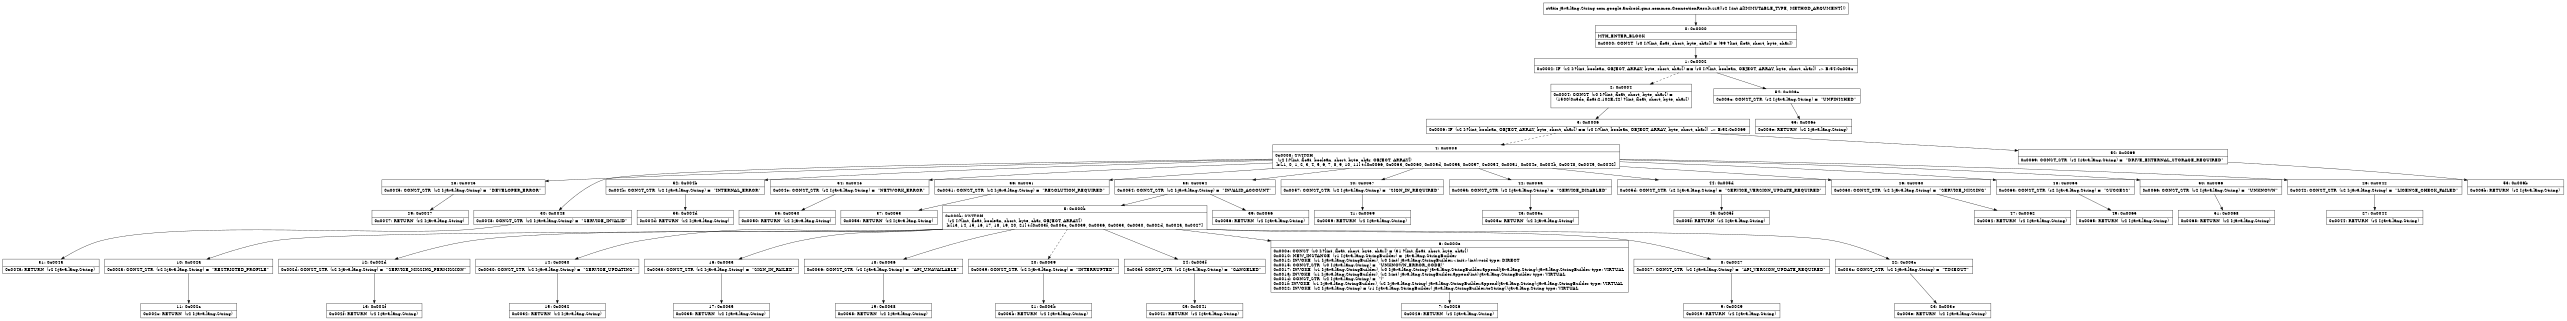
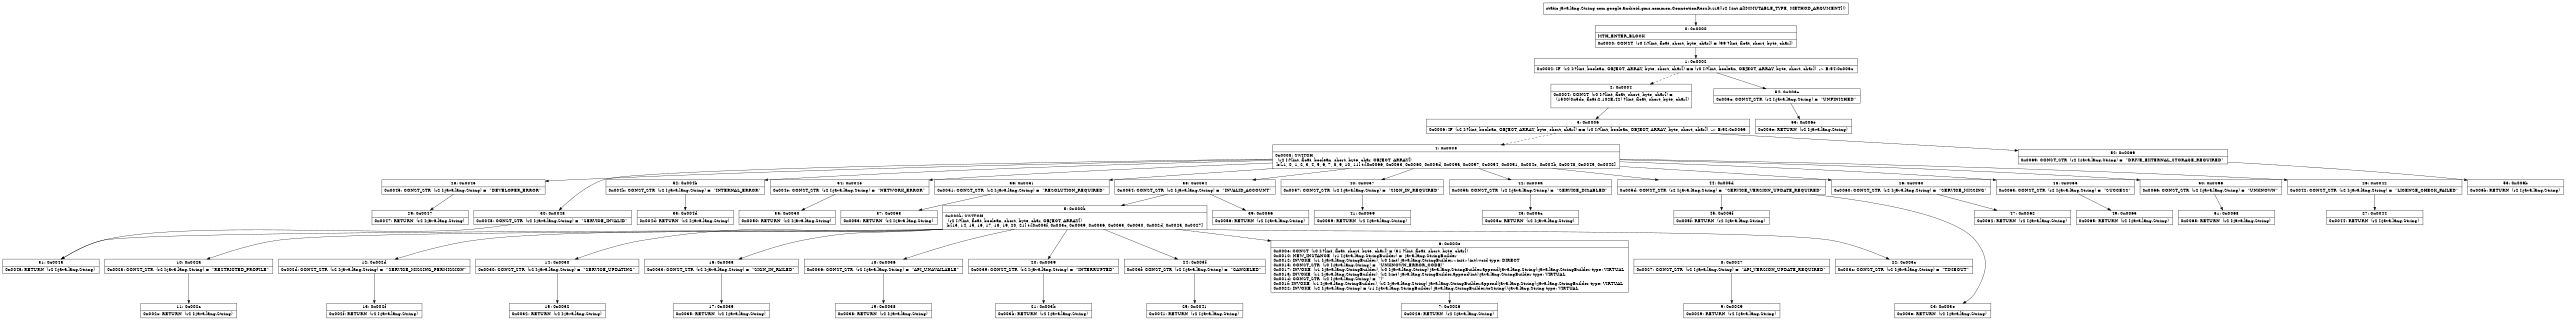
(1521, 234) -> (347, 233)
(1059, 243) -> (1059, 243)
(1922, 287) -> (1930, 216)
